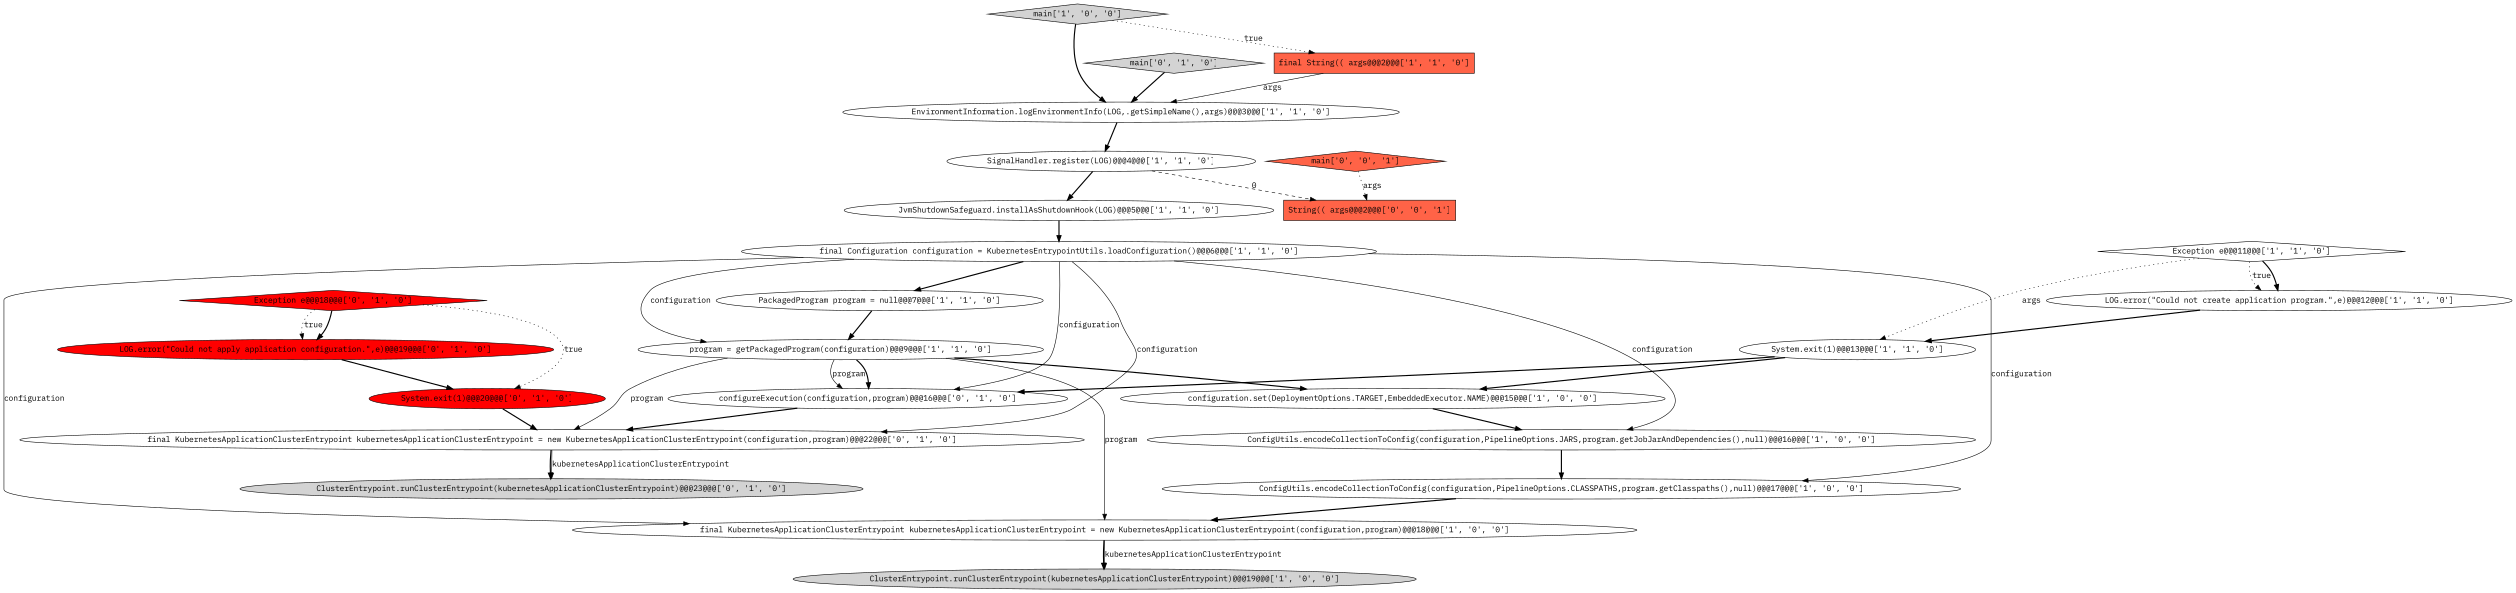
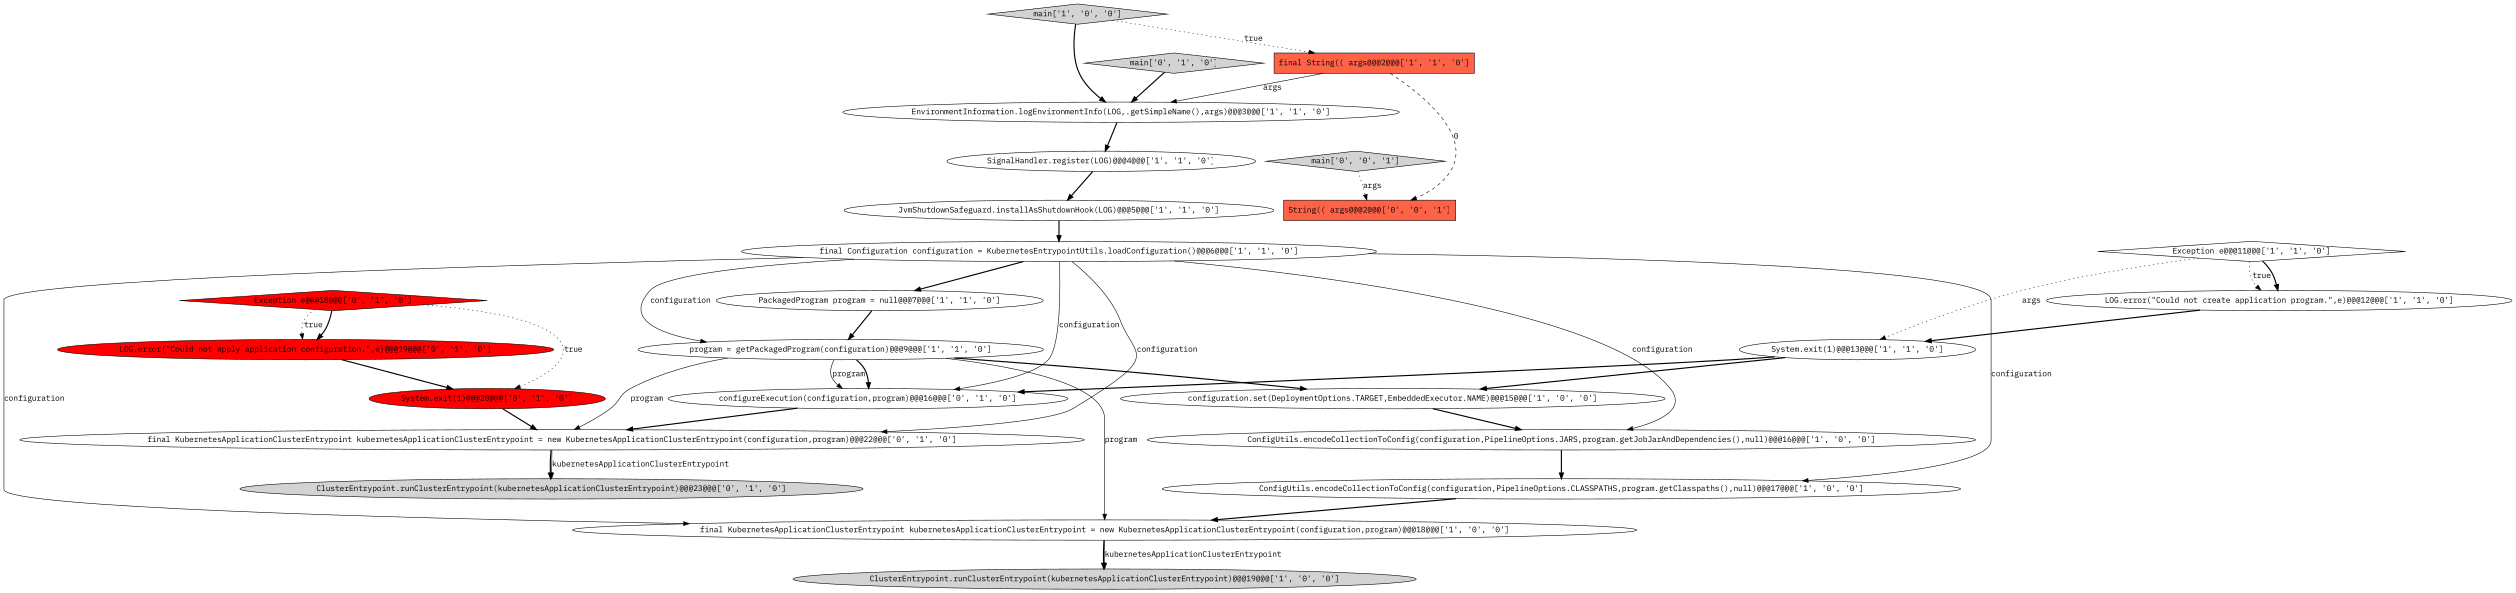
(1356, 161) -> (1356, 161)
(1231, 185) -> (1451, 132)
